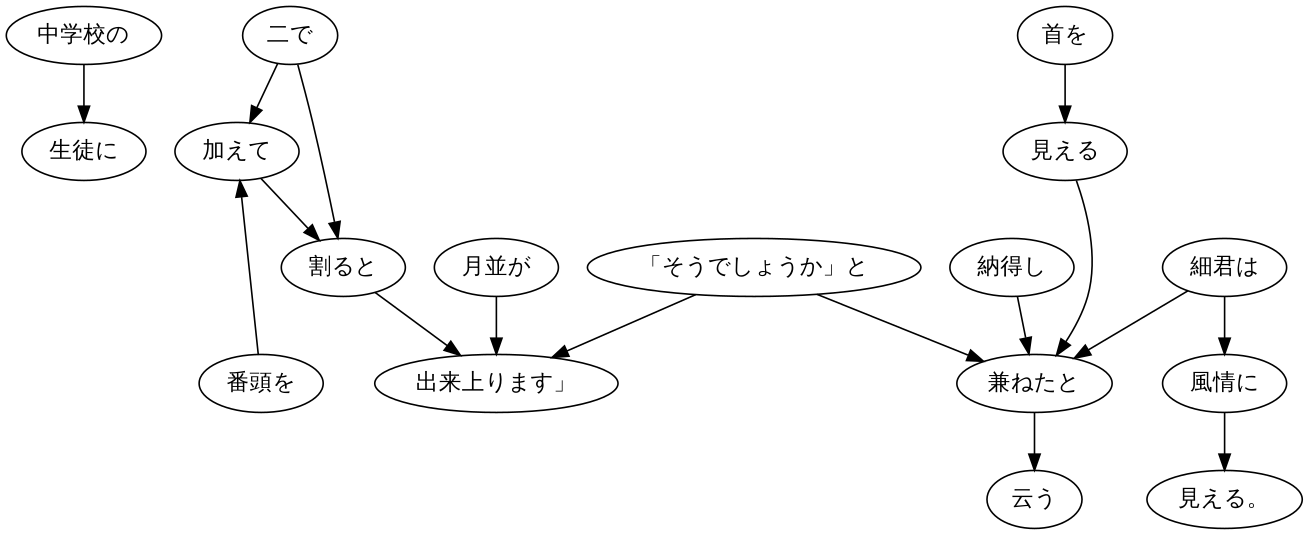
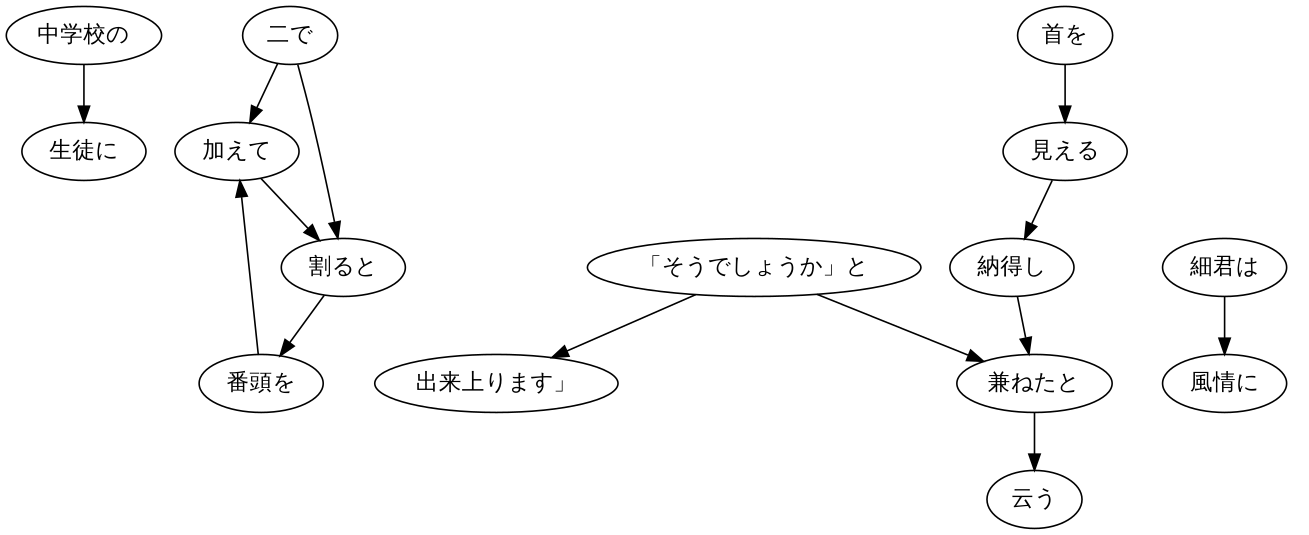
(1092, 263) -> (1042, 202)
(496, 267) -> none
(411, 319) -> (307, 319)
(1138, 320) -> none
(1225, 499) -> none
